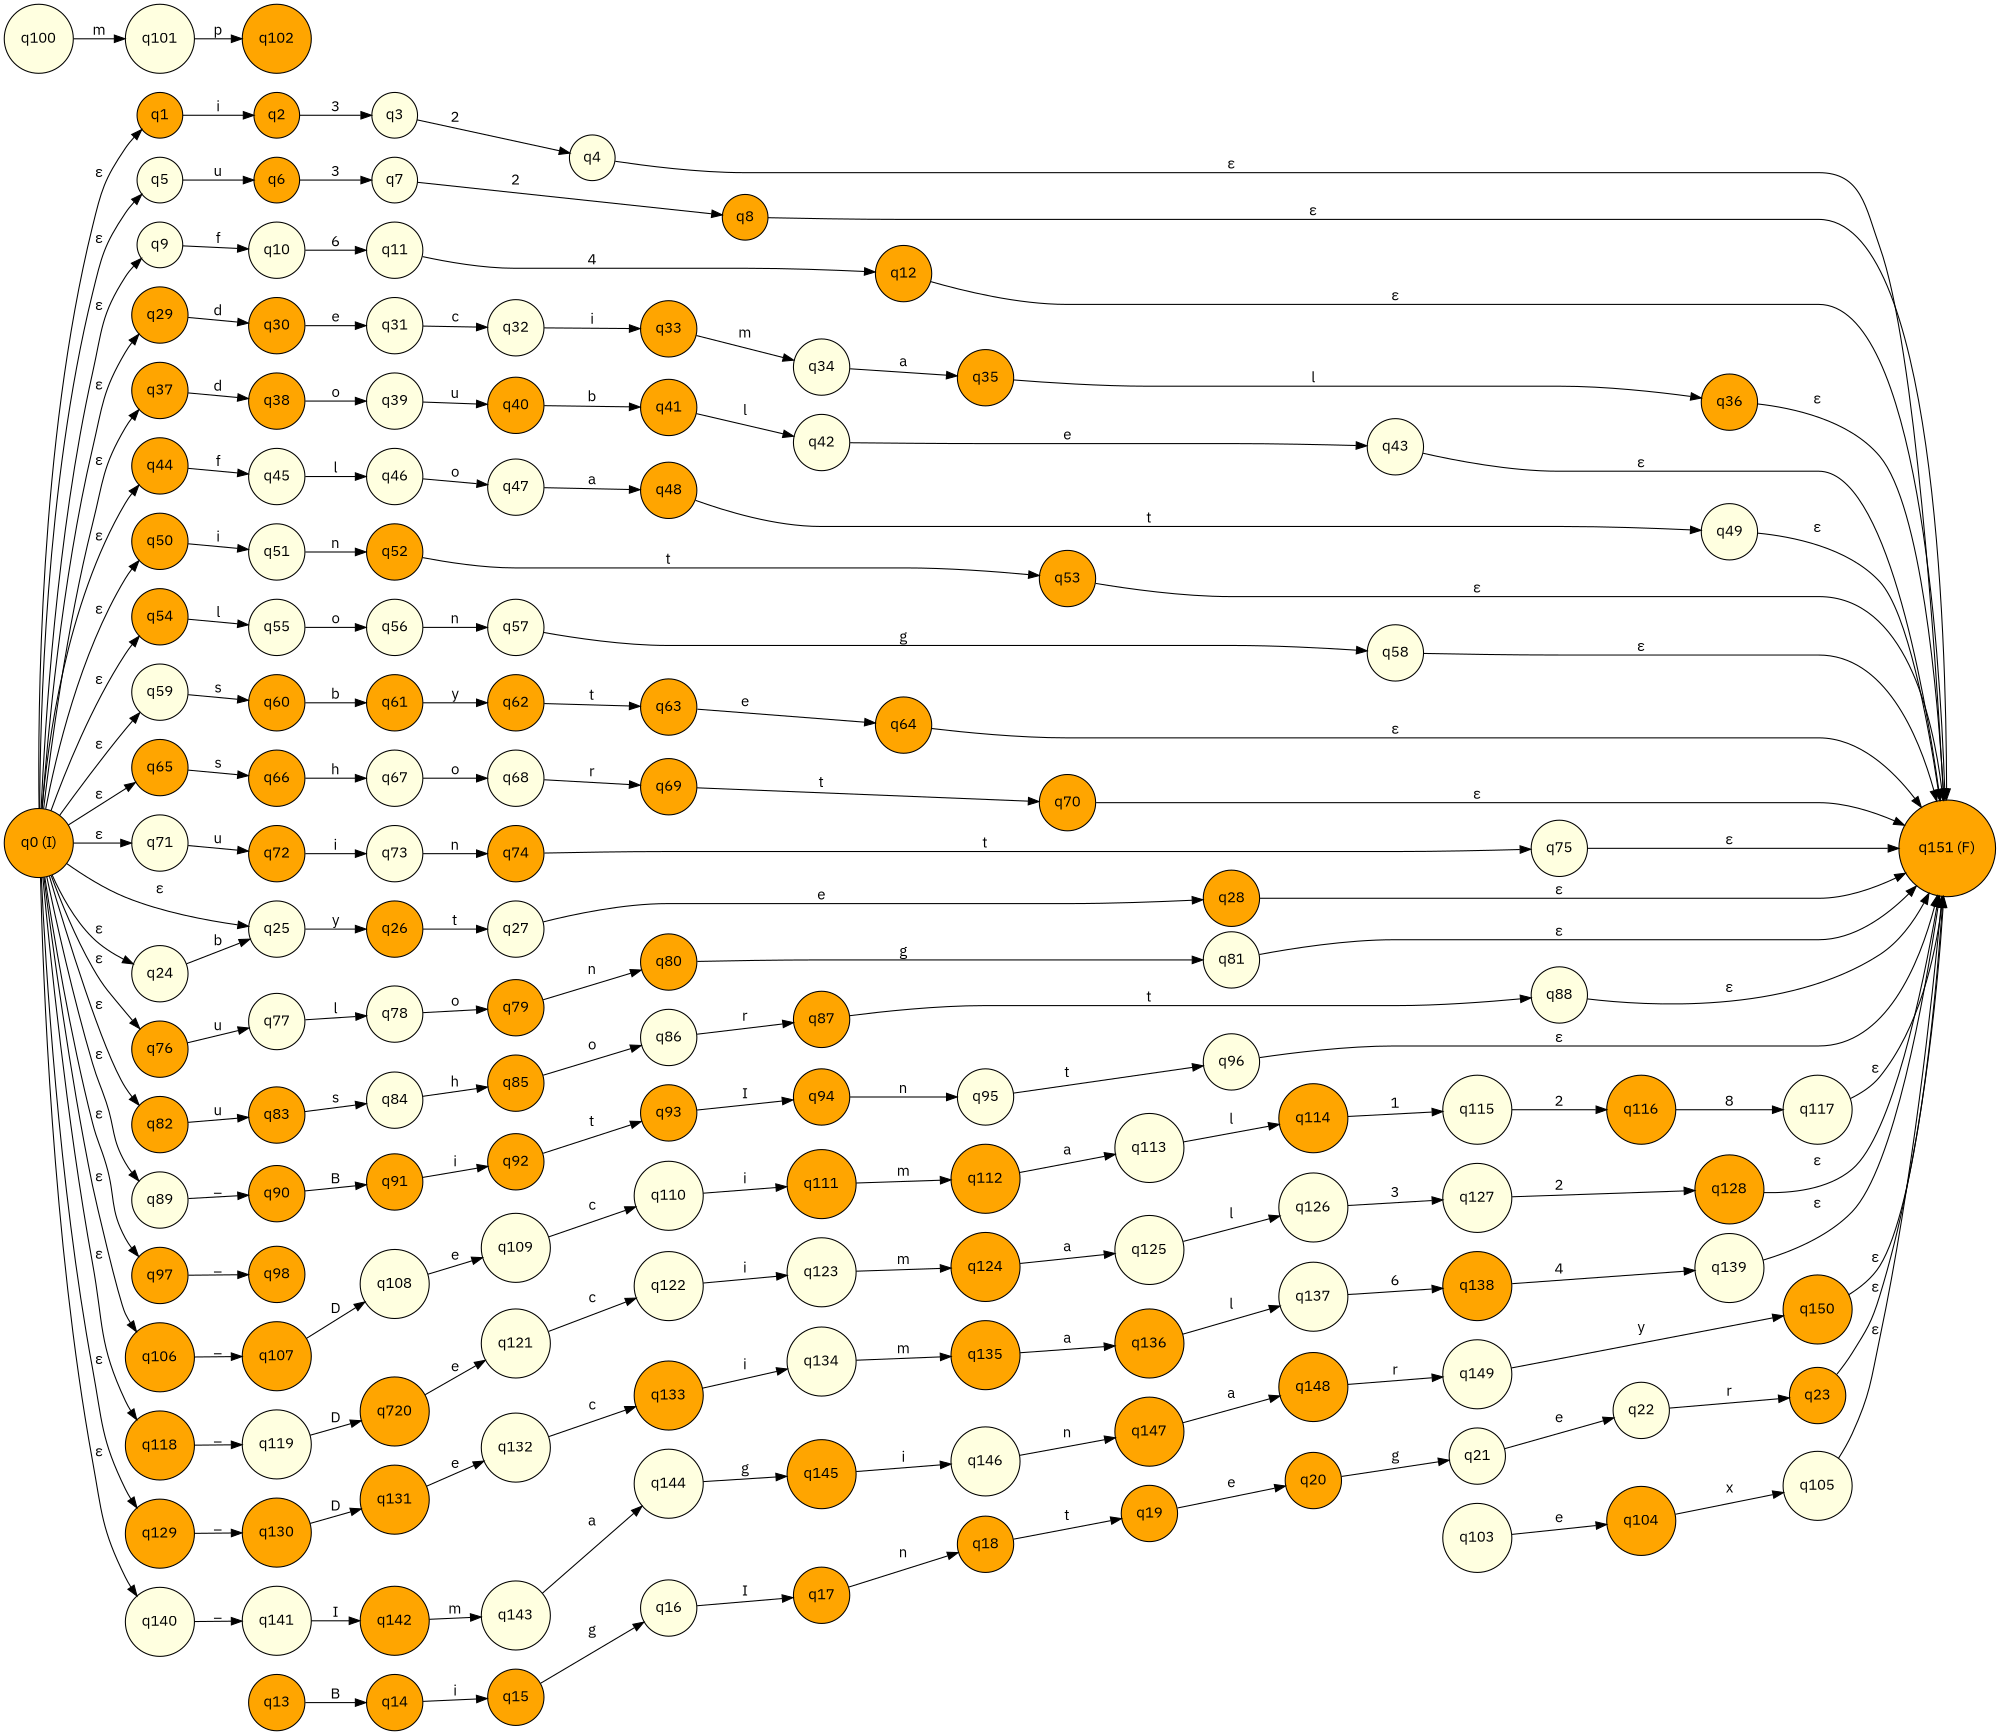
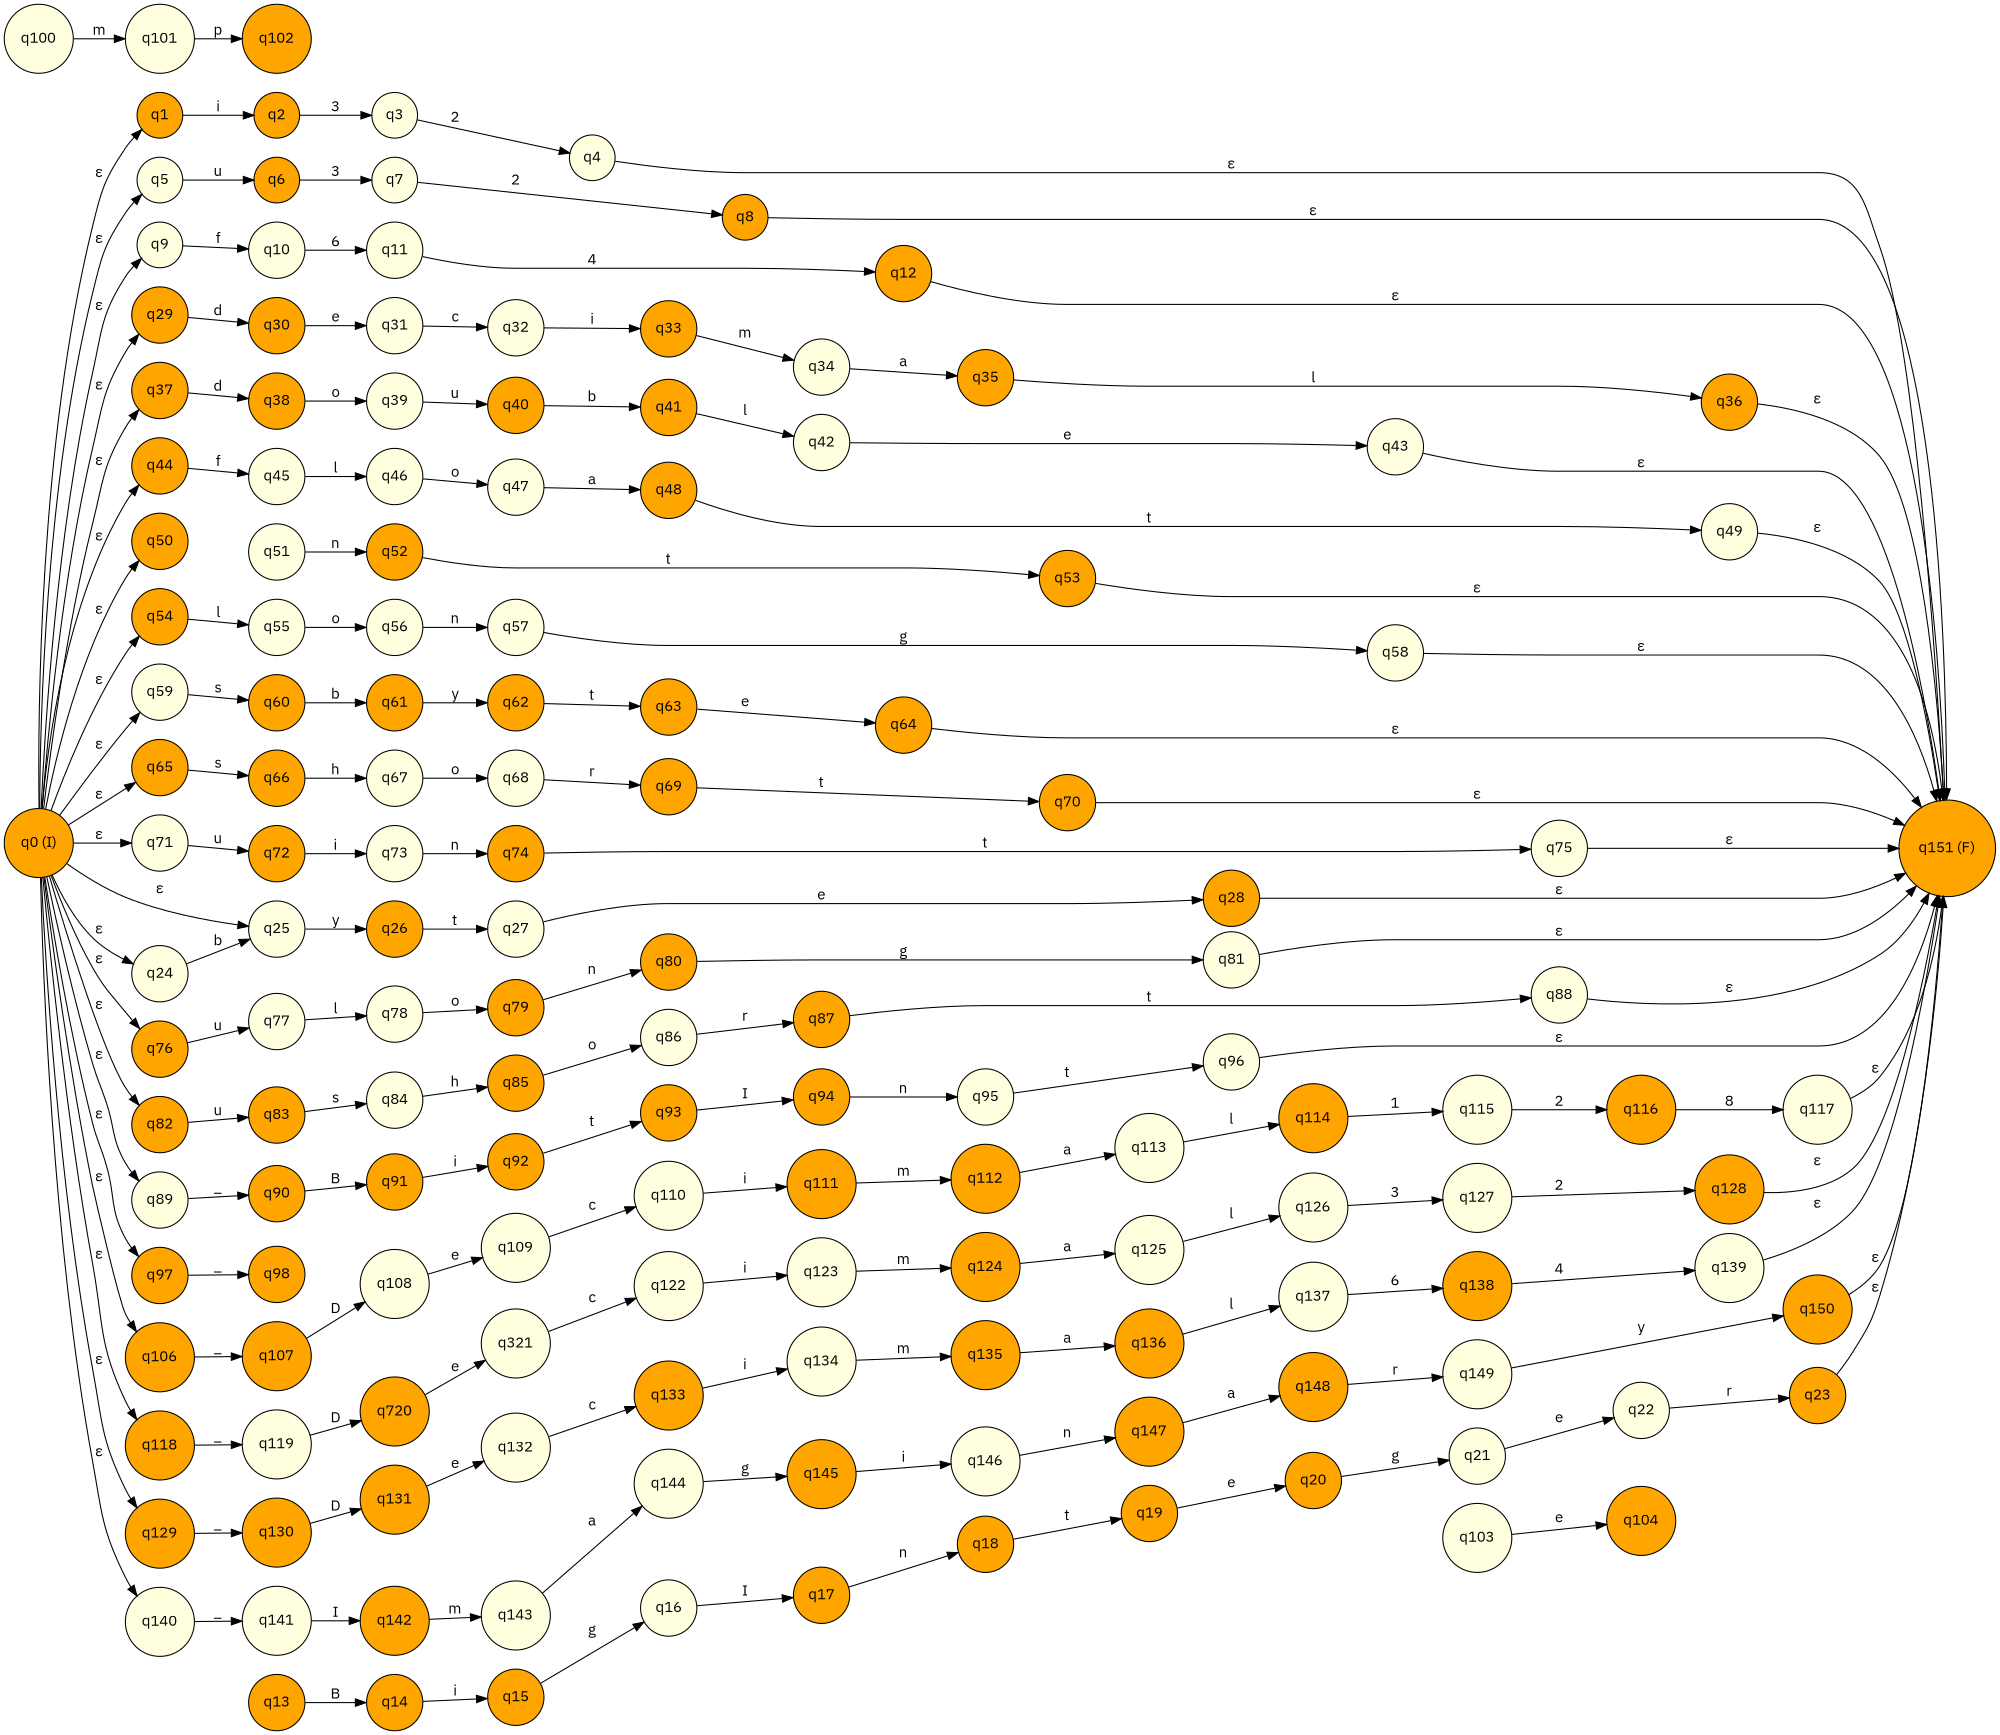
(213, 546) -> none
(516, 1343) -> (516, 1343)
(1818, 1486) -> none
